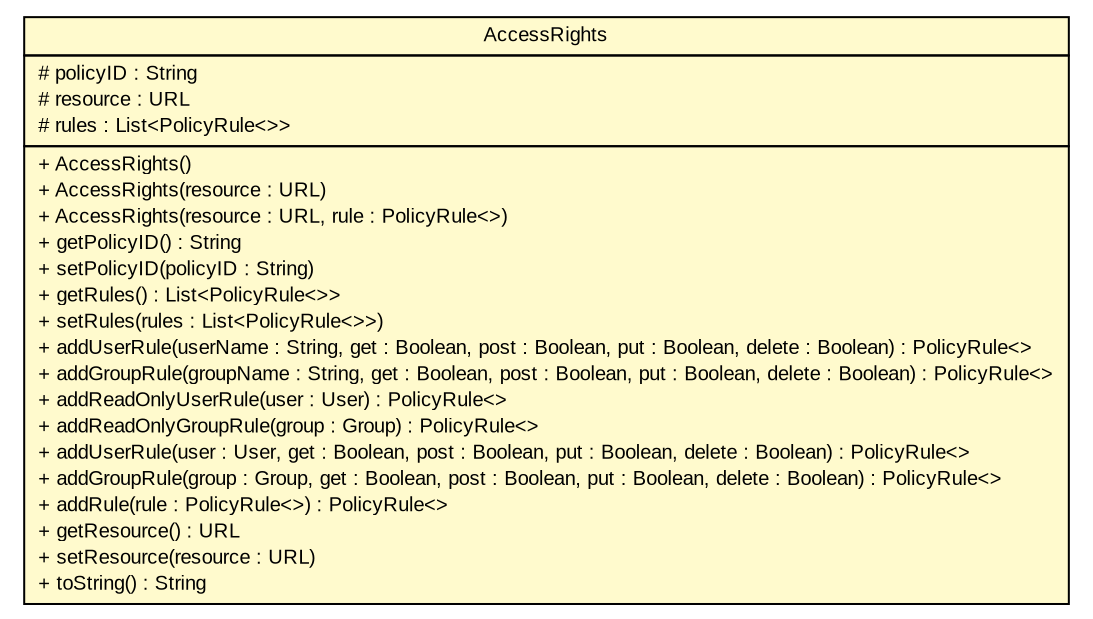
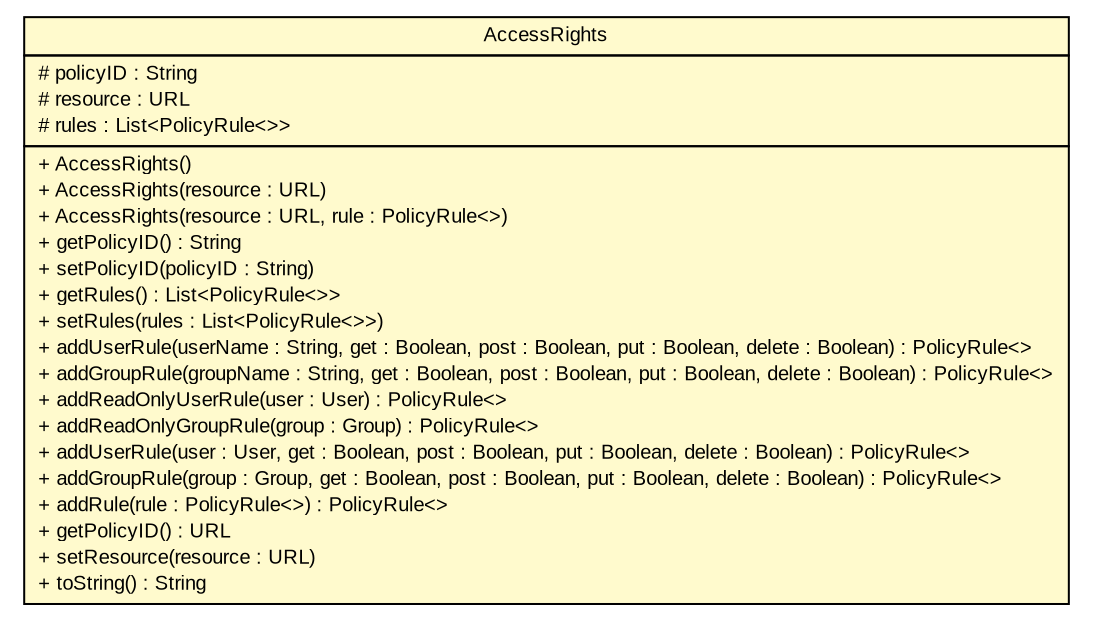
(139, 531) -> (135, 531)
